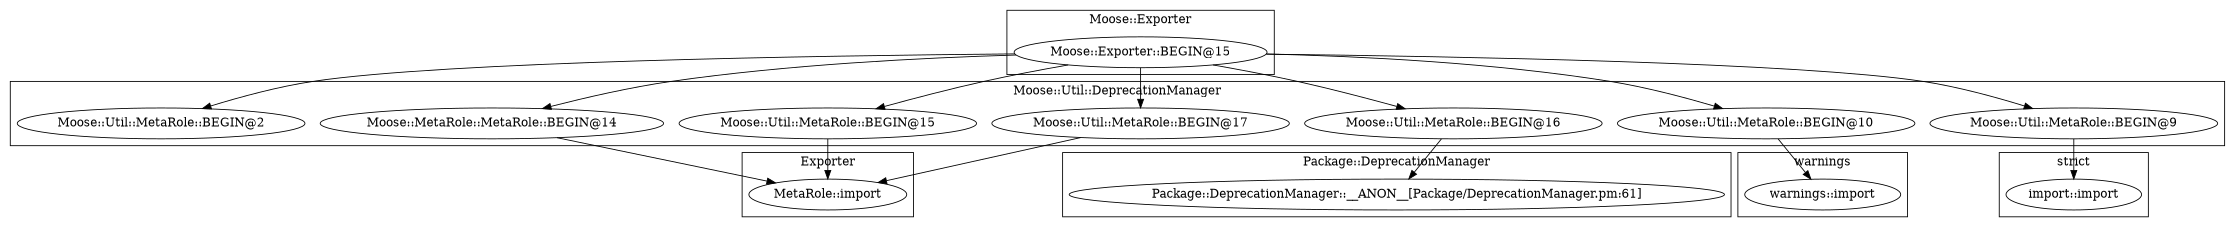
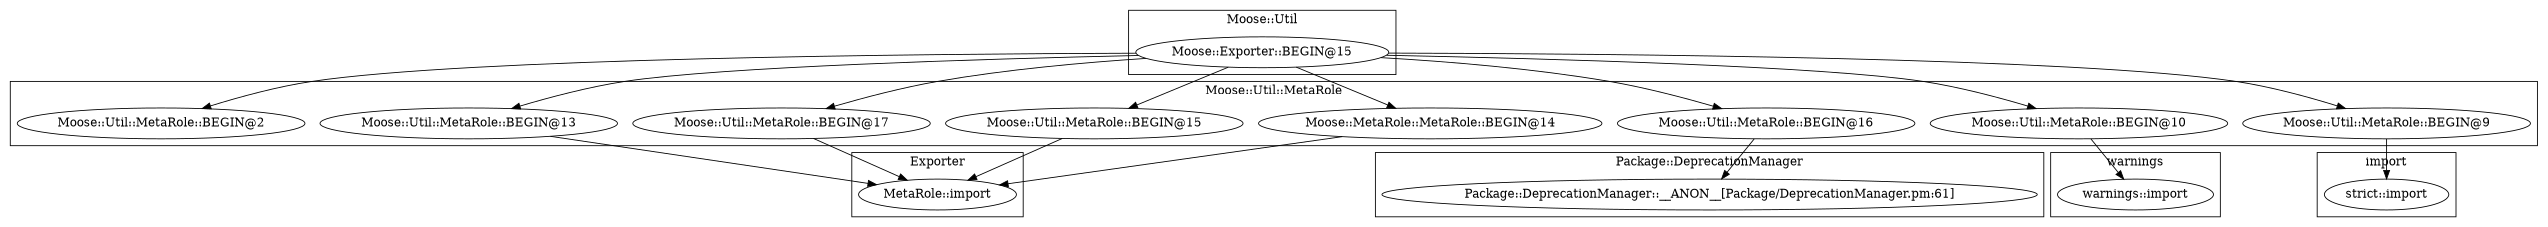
(1141, 20) -> (1262, 20)
(1117, 91) -> (1274, 91)
none -> (469, 123)
(2074, 162) -> (2387, 162)
(2074, 195) -> (2387, 195)
